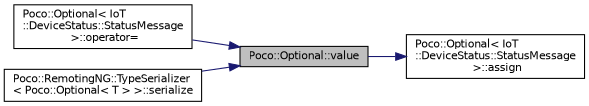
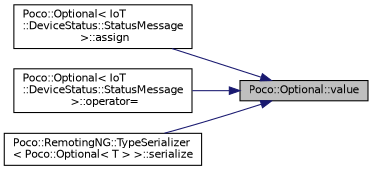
(382, 57) -> (217, 63)
